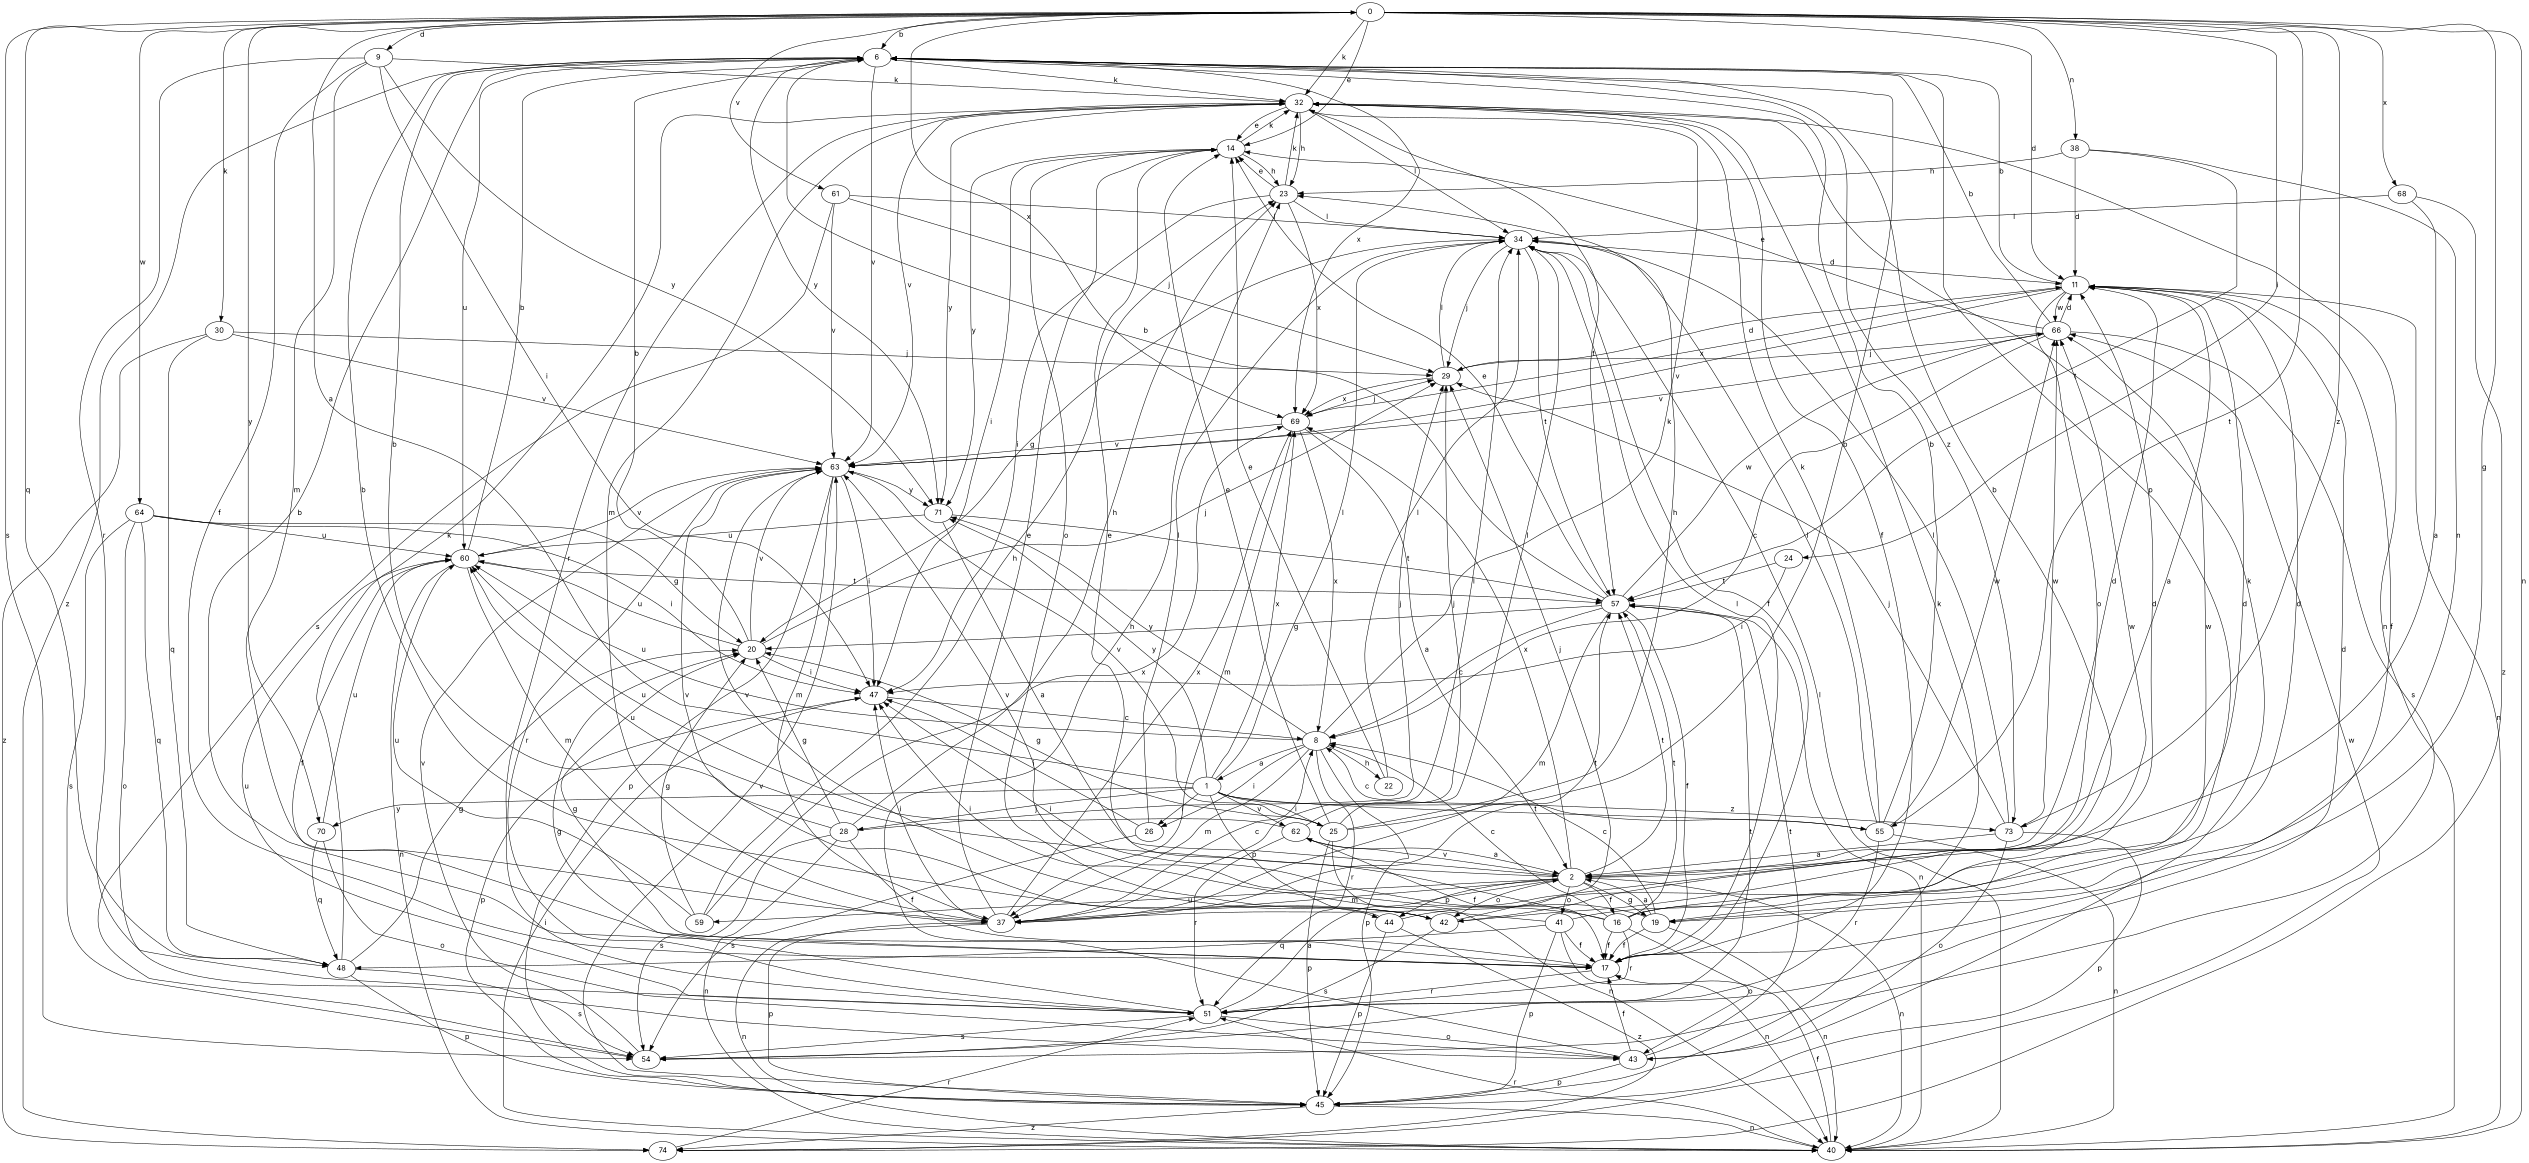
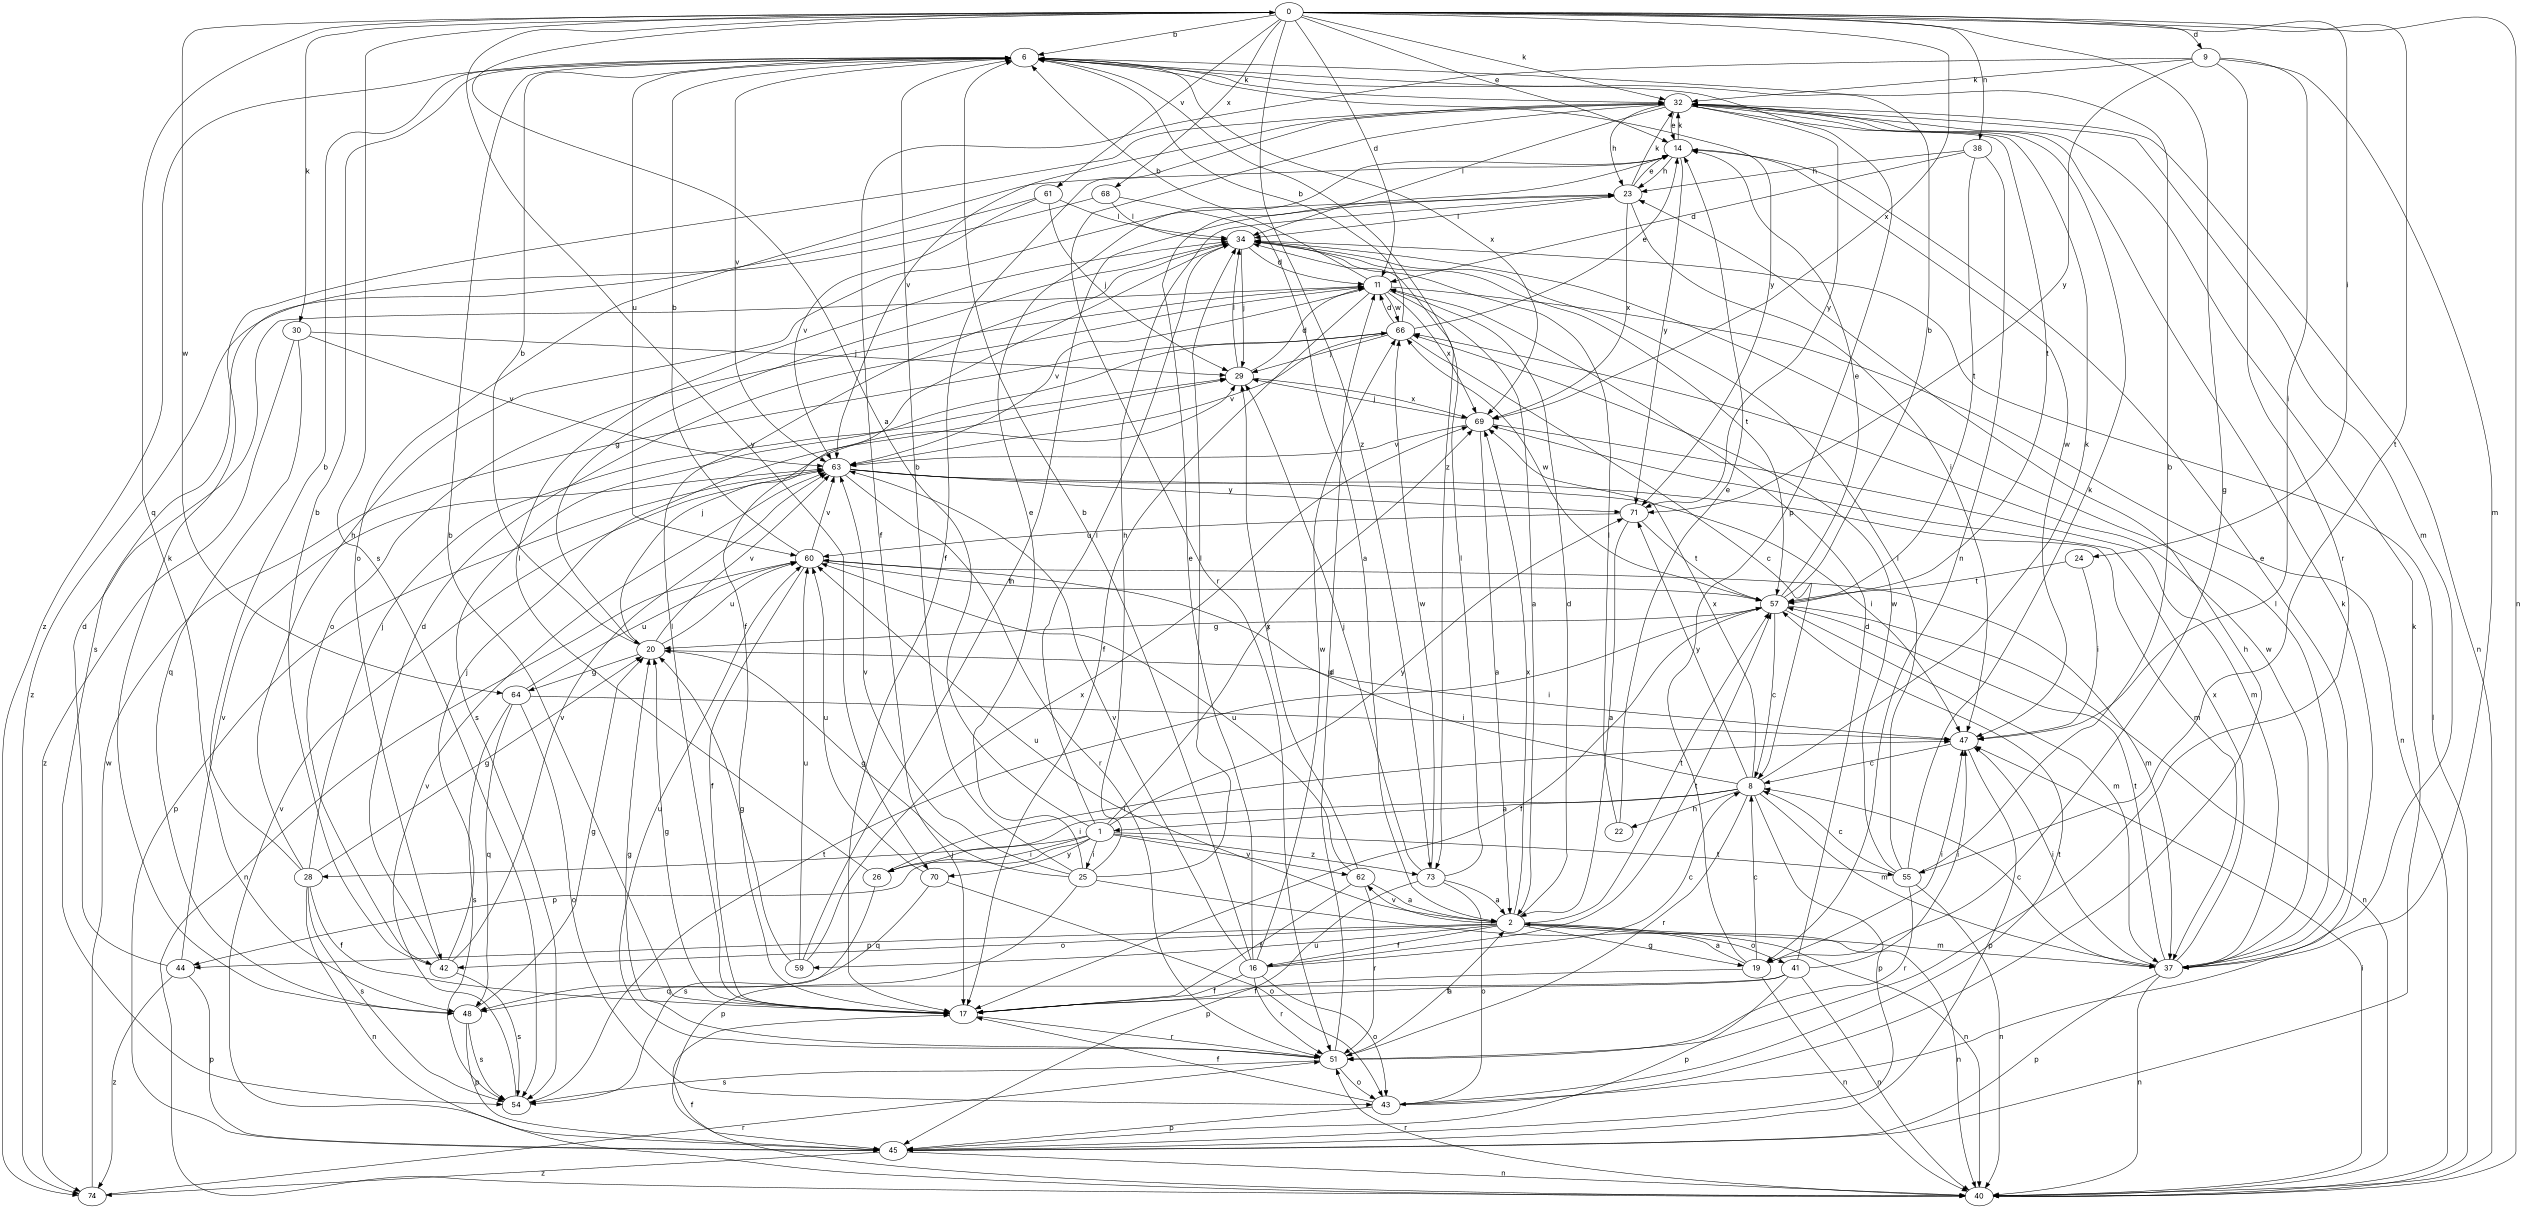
(991, 422) -> (2067, 445)
(449, 524) -> (578, 674)
(1333, 577) -> (1671, 534)
